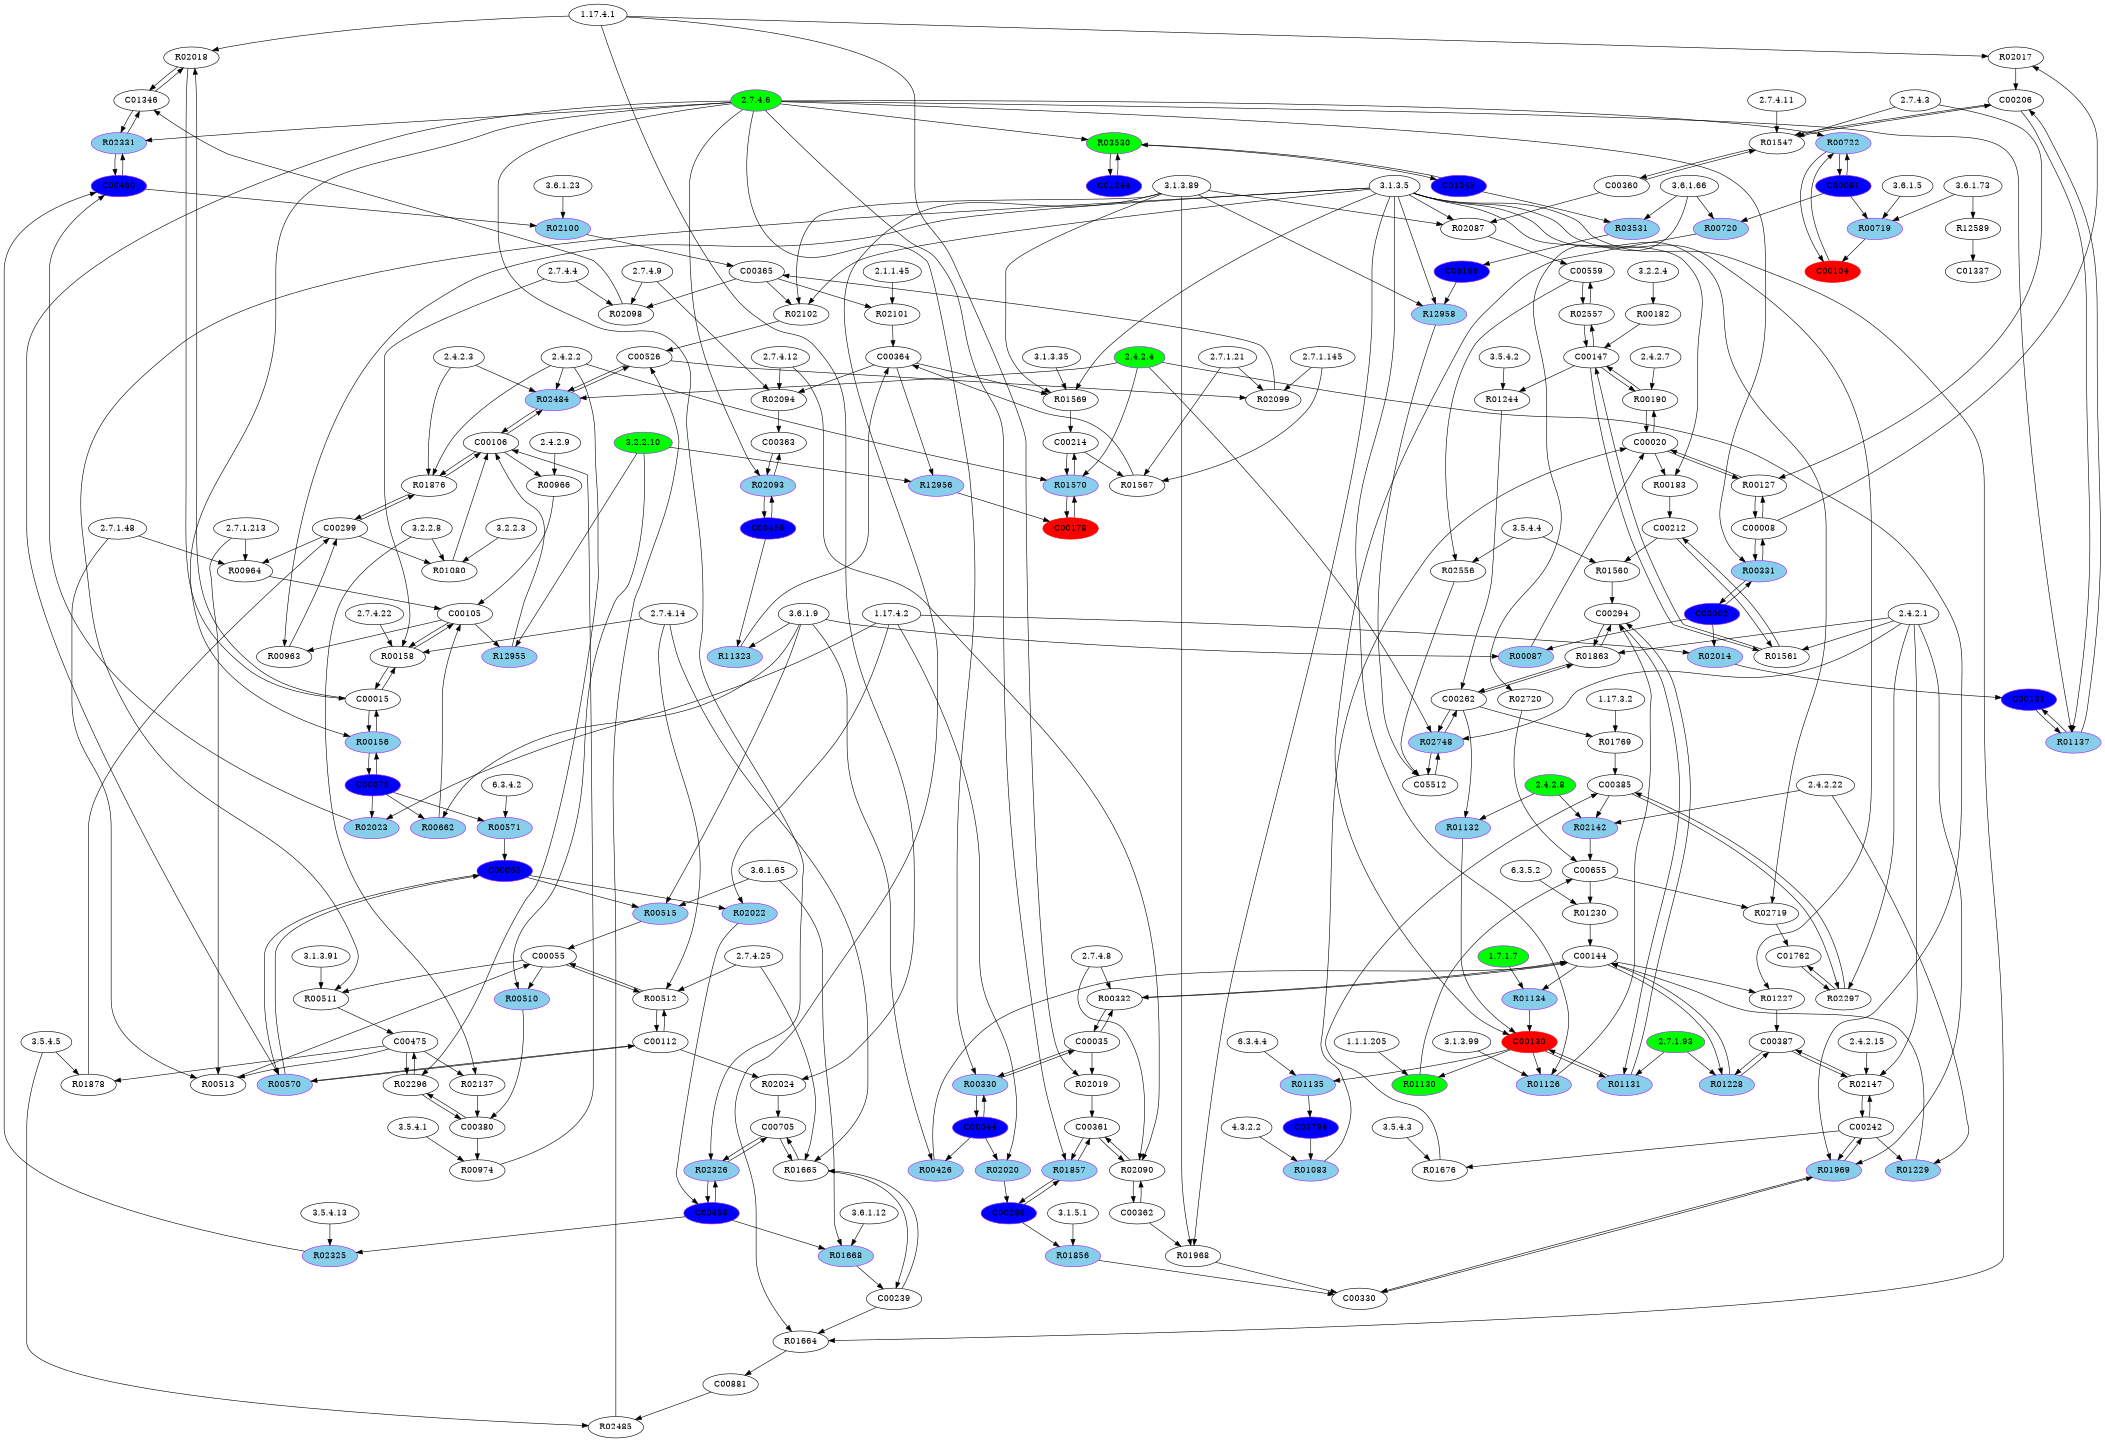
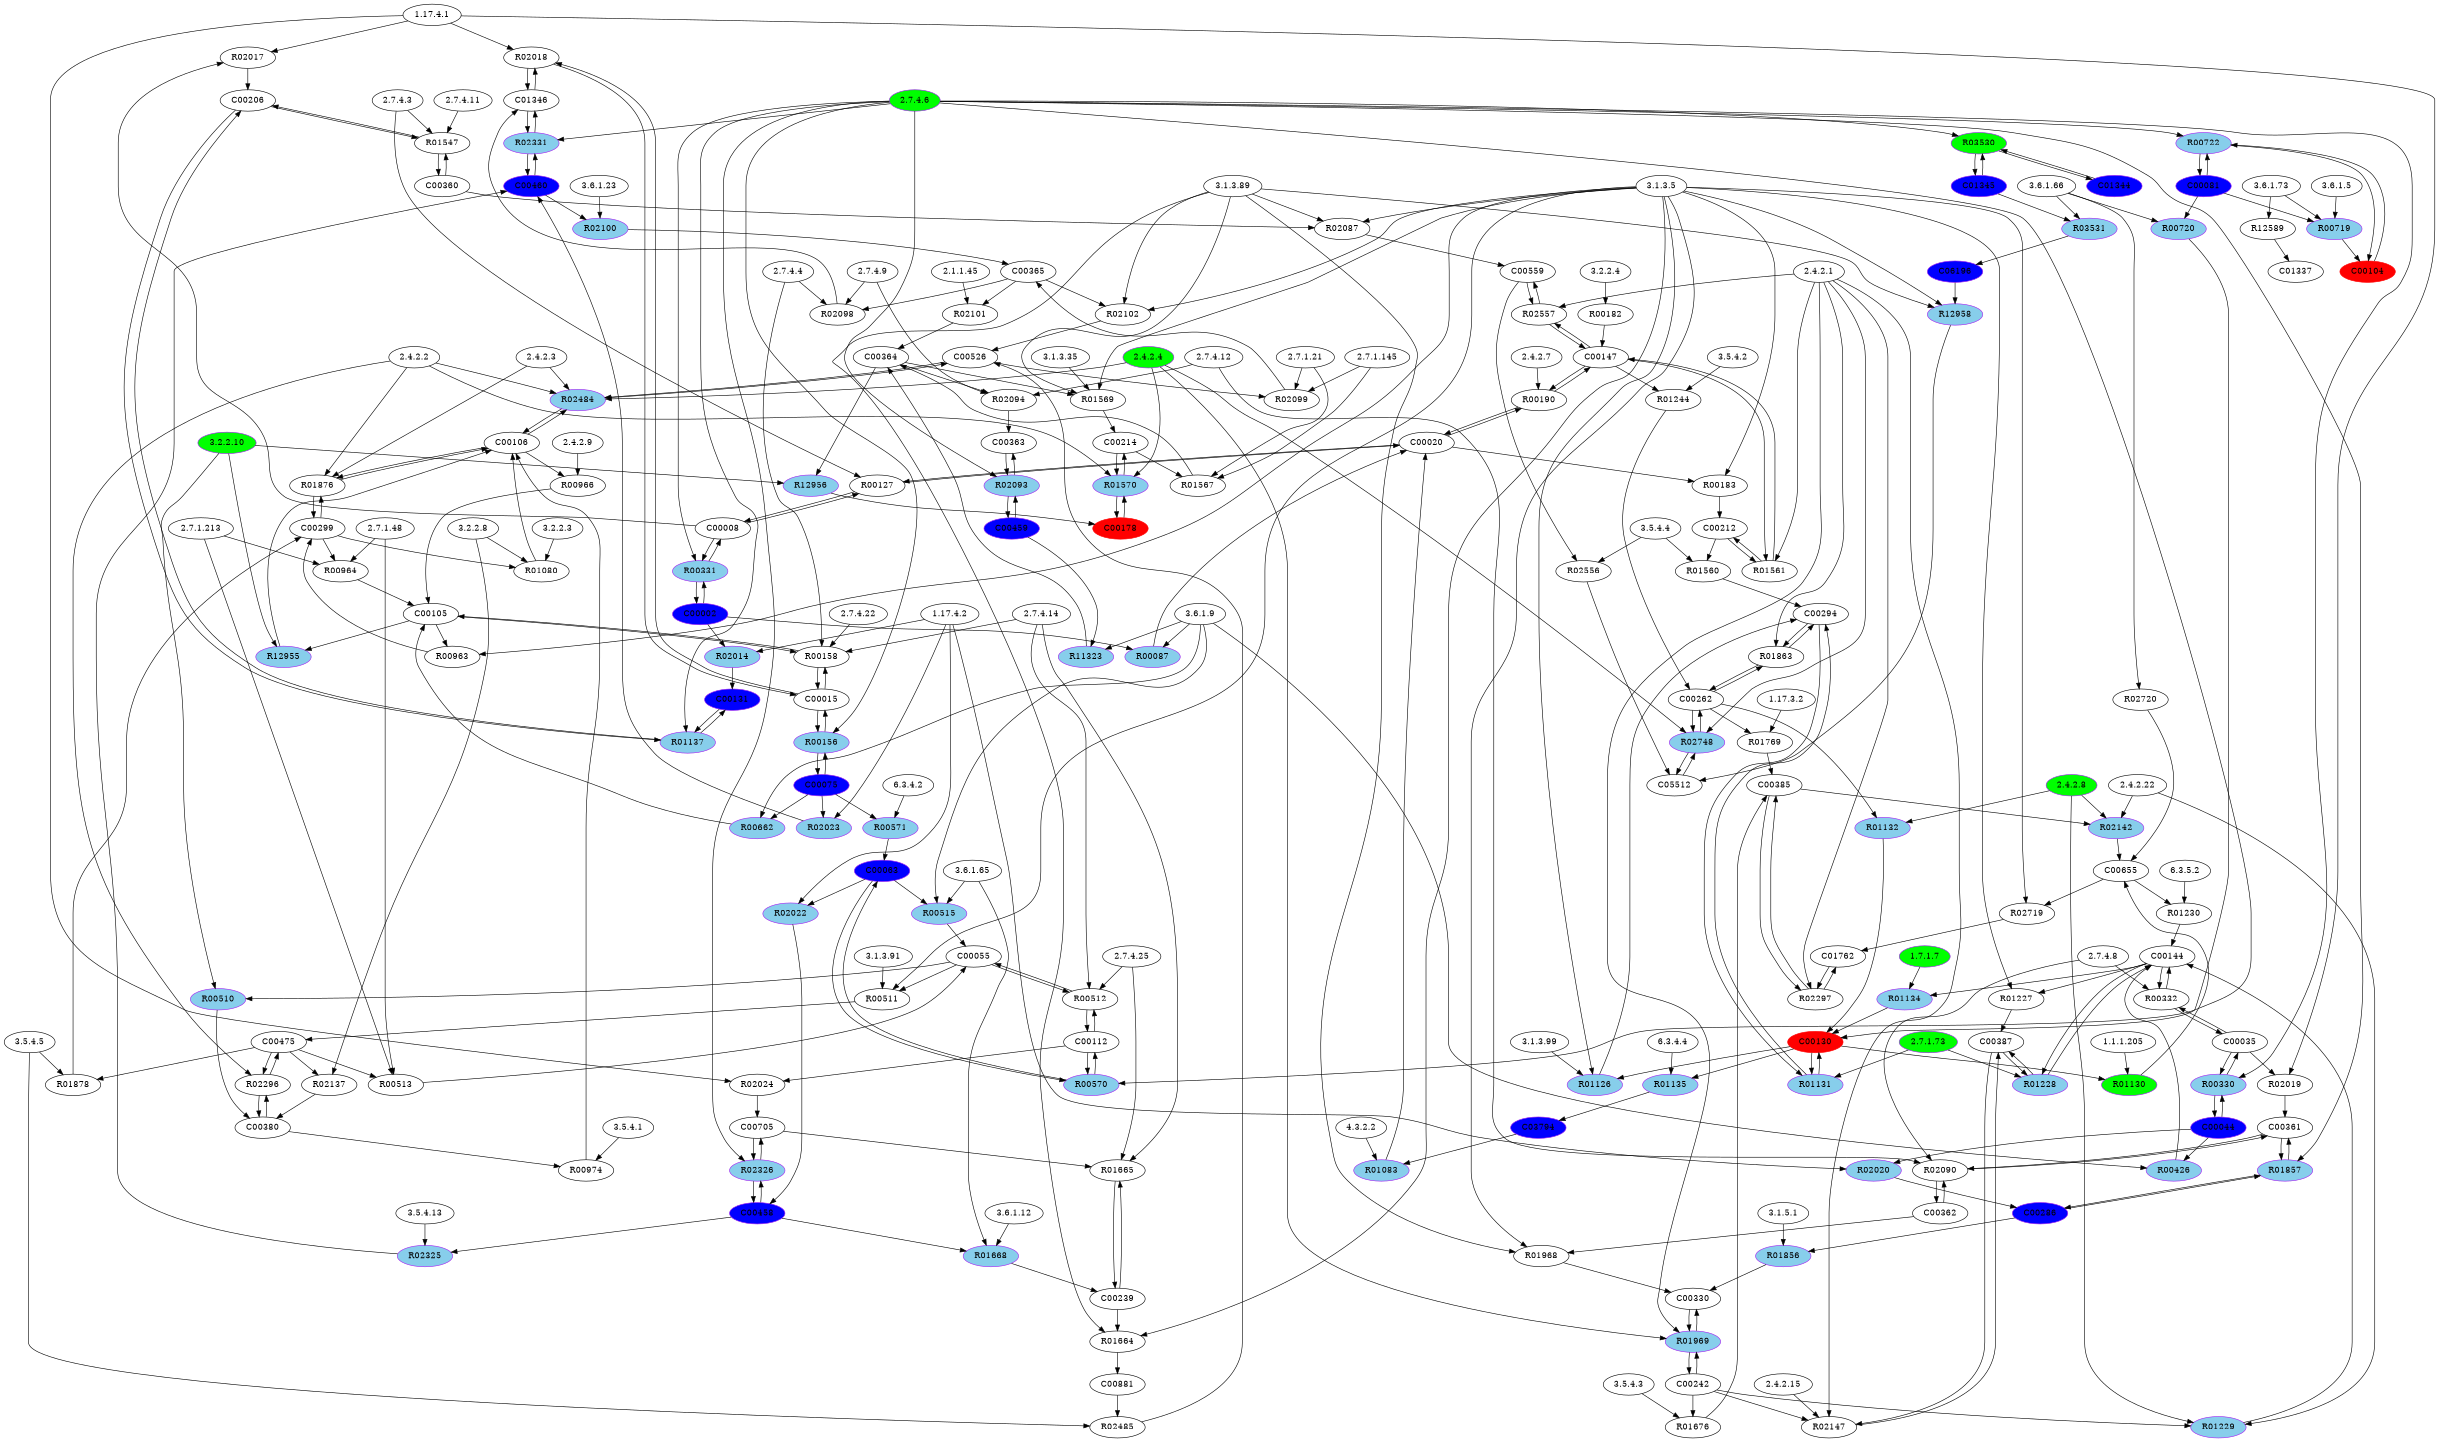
none -> (1679, 286)
(1676, 1042) -> (1928, 1042)
(1862, 1103) -> none
none -> (2085, 1121)
(795, 1151) -> none
